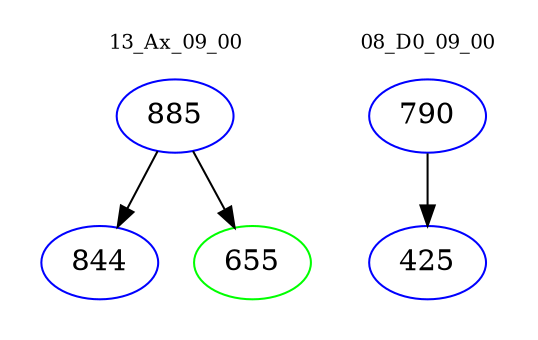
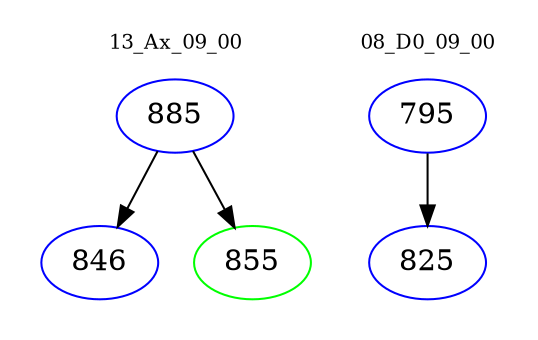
(428, 116) -> (428, 116)
(100, 263) -> (100, 263)
(252, 263) -> (252, 263)
(428, 263) -> (428, 263)
